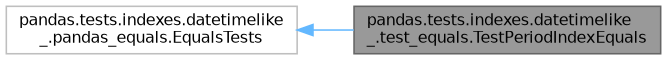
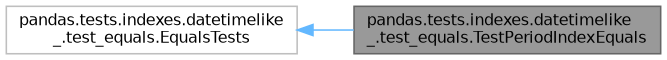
(152, 30) -> (152, 30)
